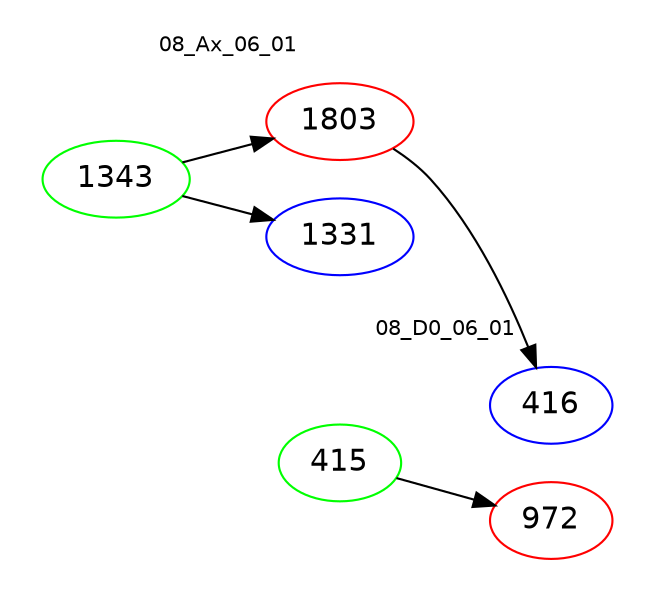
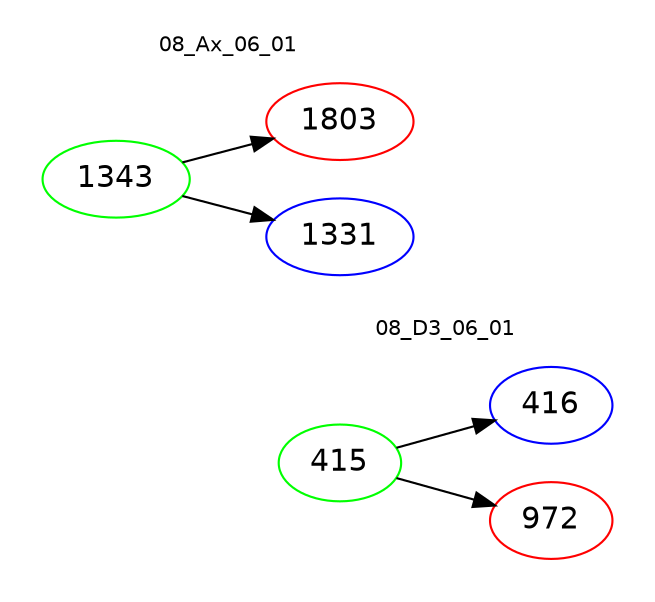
(474, 238) -> (435, 437)
(446, 330) -> (446, 330)
